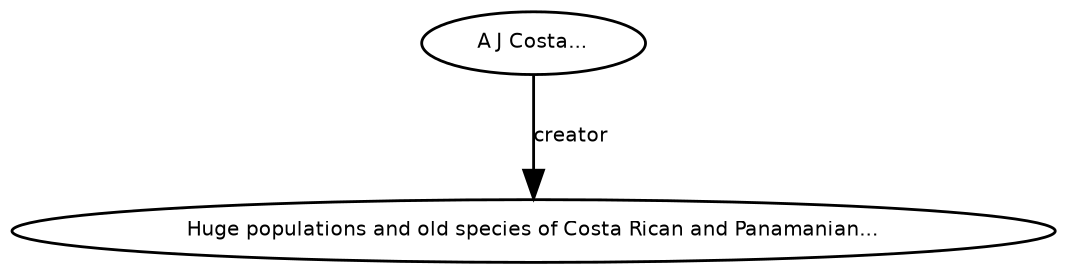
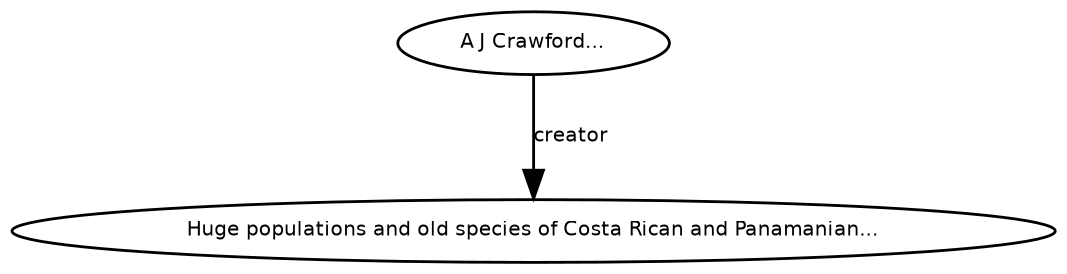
(534, 43) -> (534, 43)
